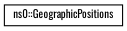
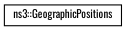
(63, 15) -> (63, 15)
